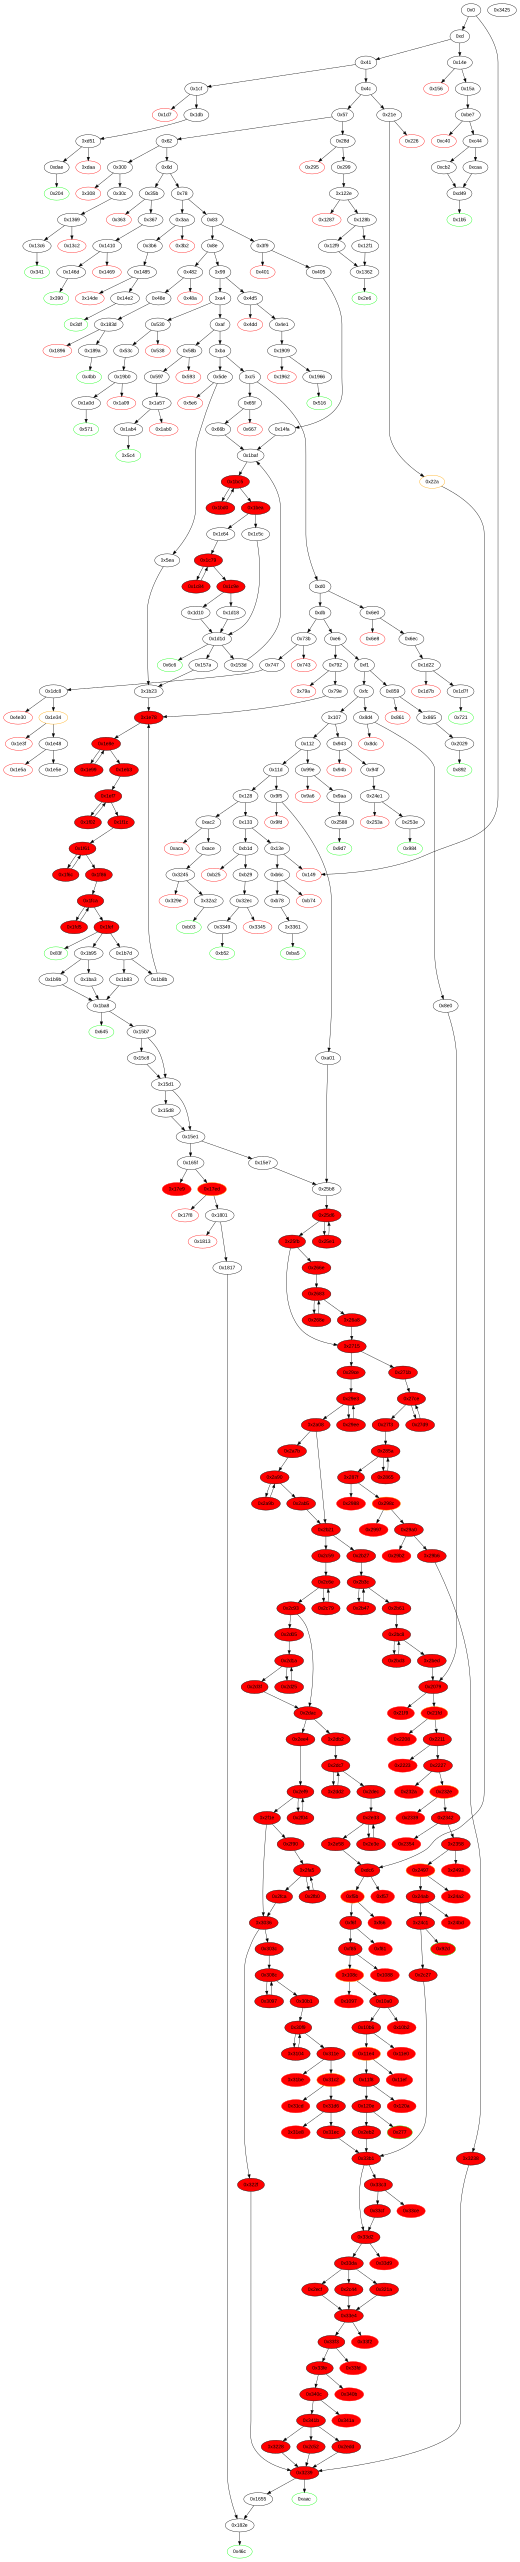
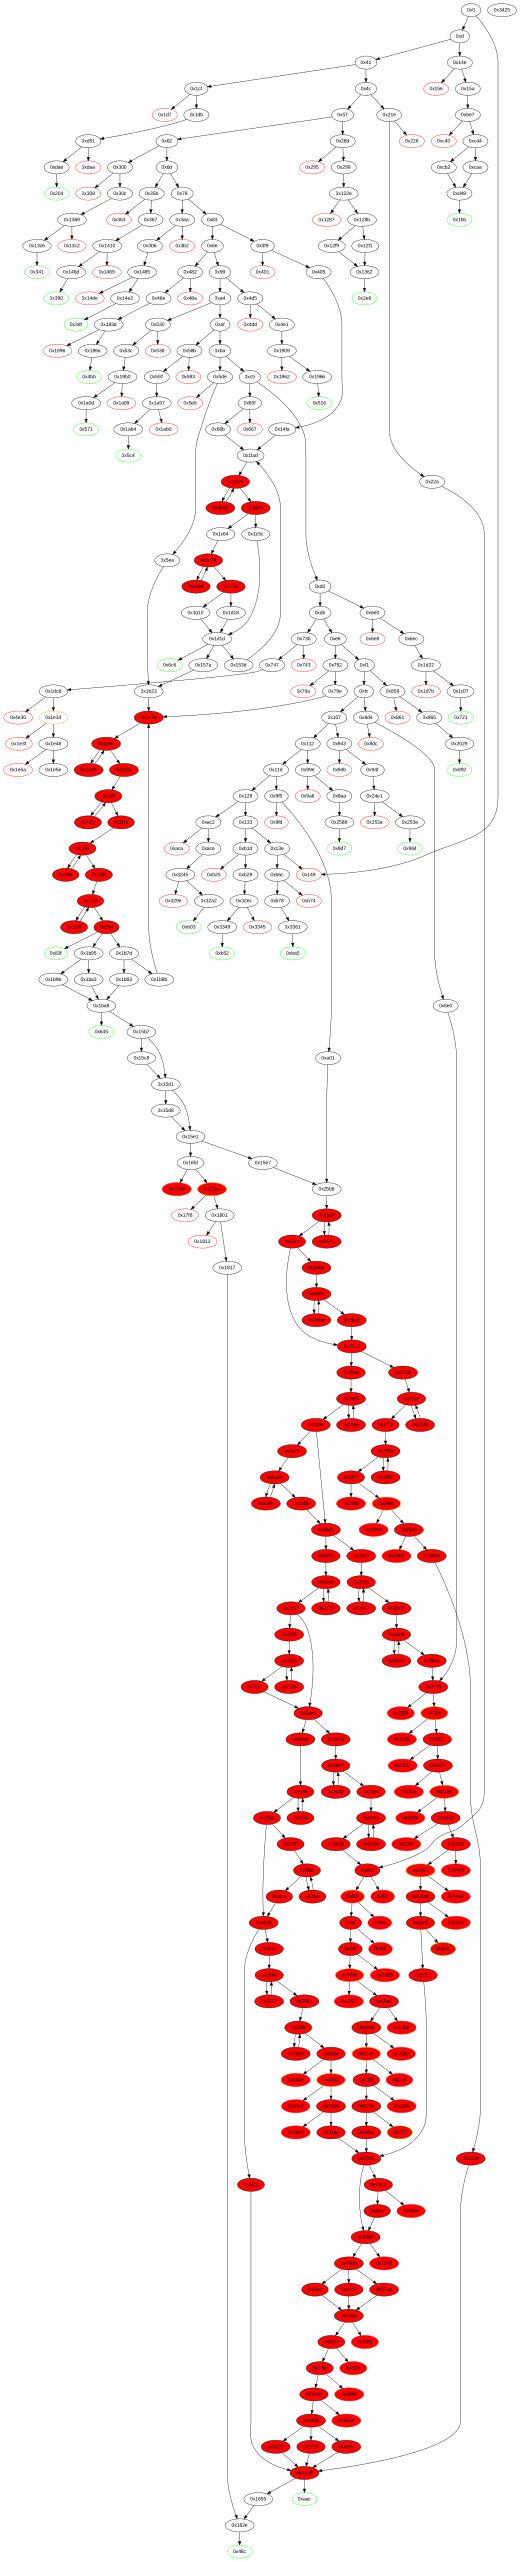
(432, 482) -> (432, 482)
